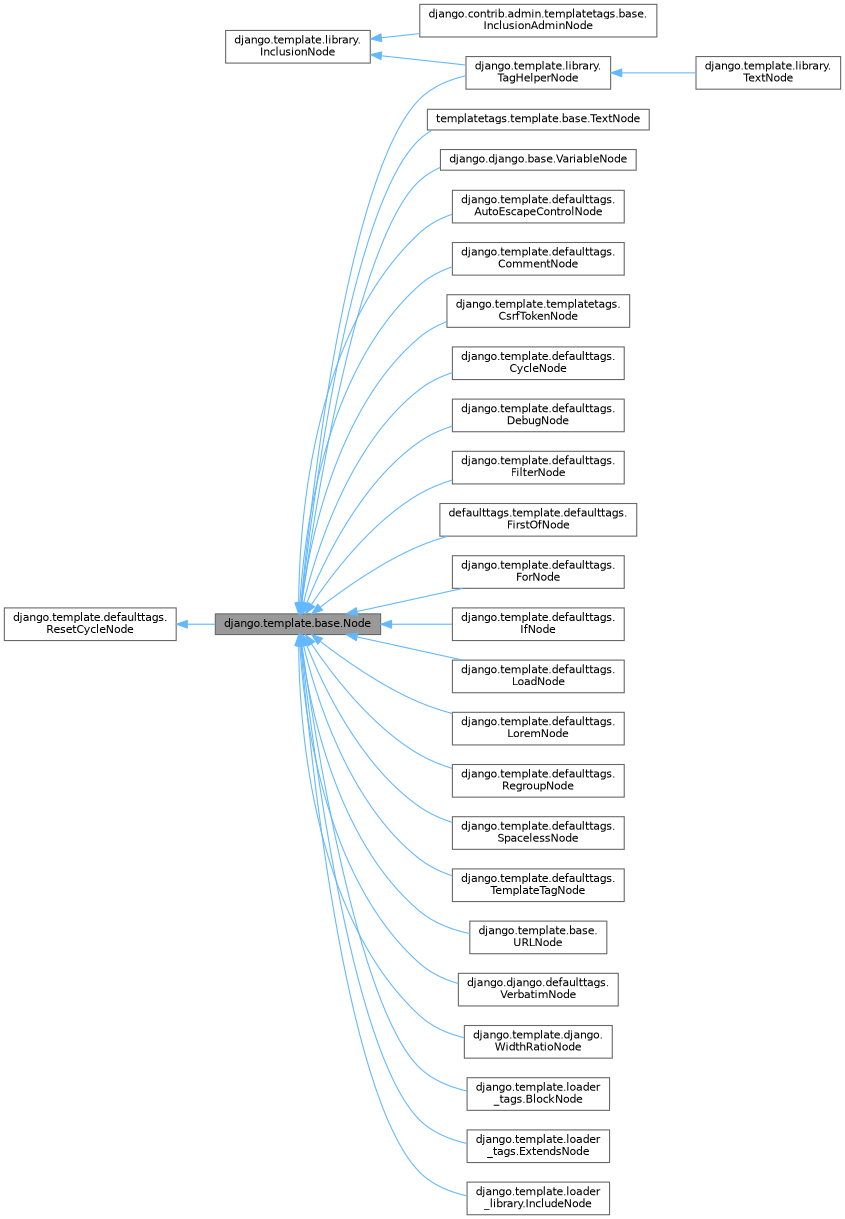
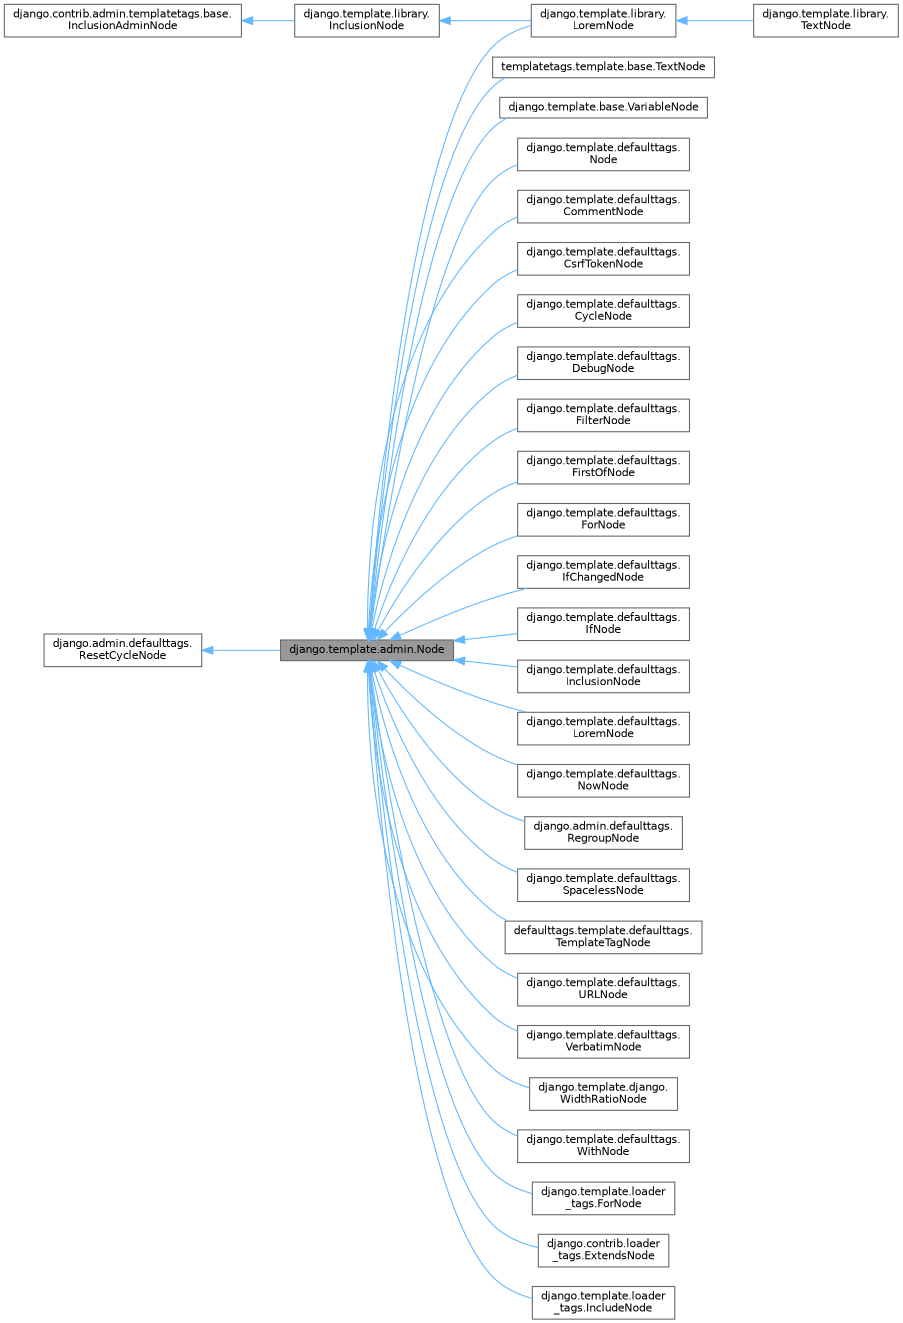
(401, 36) -> (274, 21)
(538, 73) -> (604, 21)
(538, 160) -> (604, 108)
(538, 207) -> (604, 154)
(538, 311) -> (604, 259)
(538, 520) -> (604, 468)
none -> (604, 572)
(90, 624) -> (123, 650)
(298, 624) -> (367, 650)
(538, 676) -> (604, 676)
(538, 781) -> (604, 833)
none -> (604, 781)
(538, 885) -> (604, 937)
(538, 937) -> (604, 990)
(538, 990) -> (604, 1042)
(538, 1094) -> (604, 1198)
(538, 1146) -> (604, 1251)
none -> (604, 1146)
(538, 1198) -> (604, 1303)
